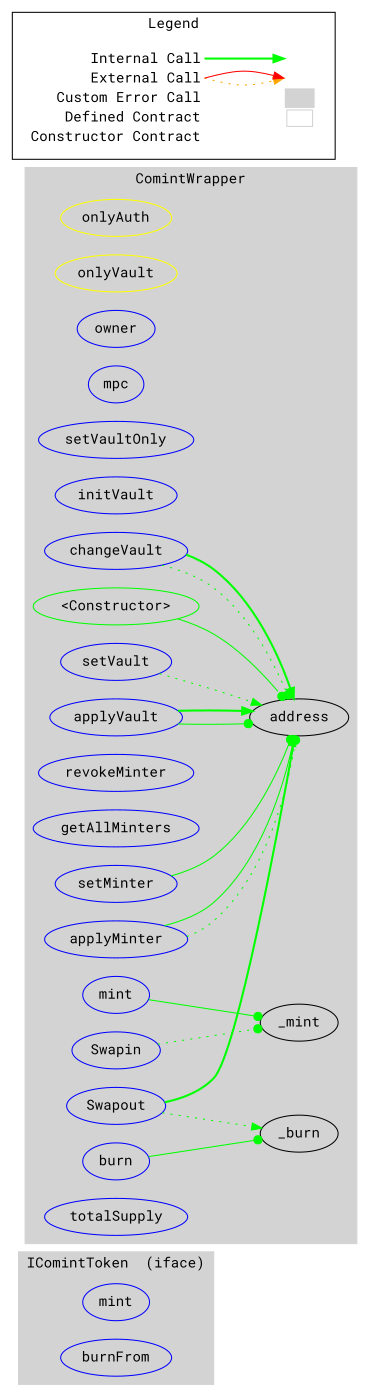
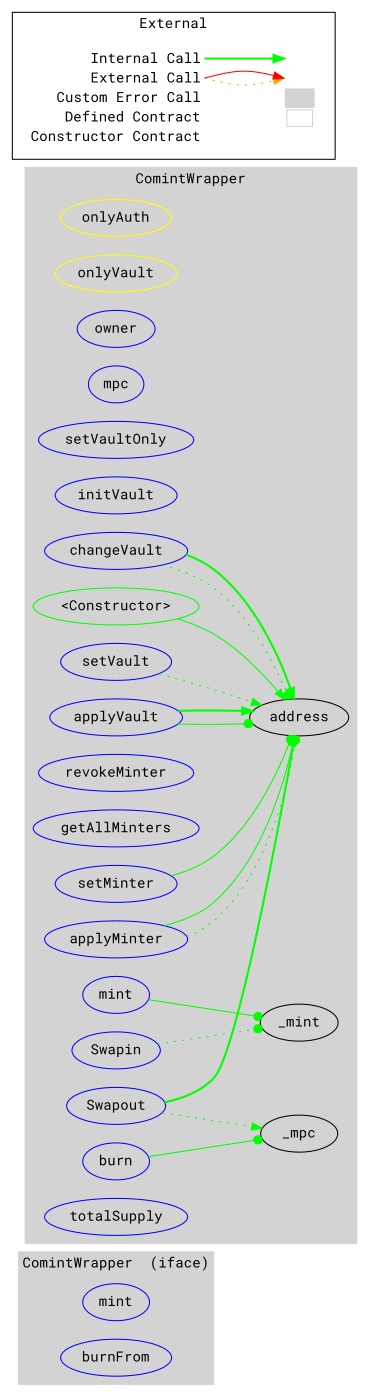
(174, 24) -> (174, 24)
(233, 648) -> (233, 648)
(299, 1134) -> (299, 1134)
(116, 1264) -> (116, 1264)
